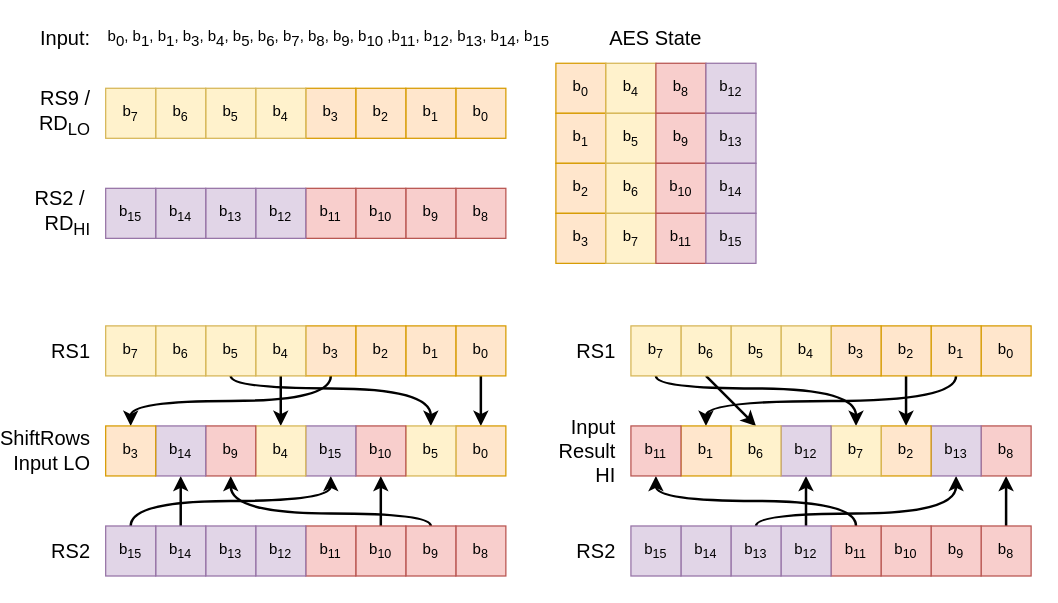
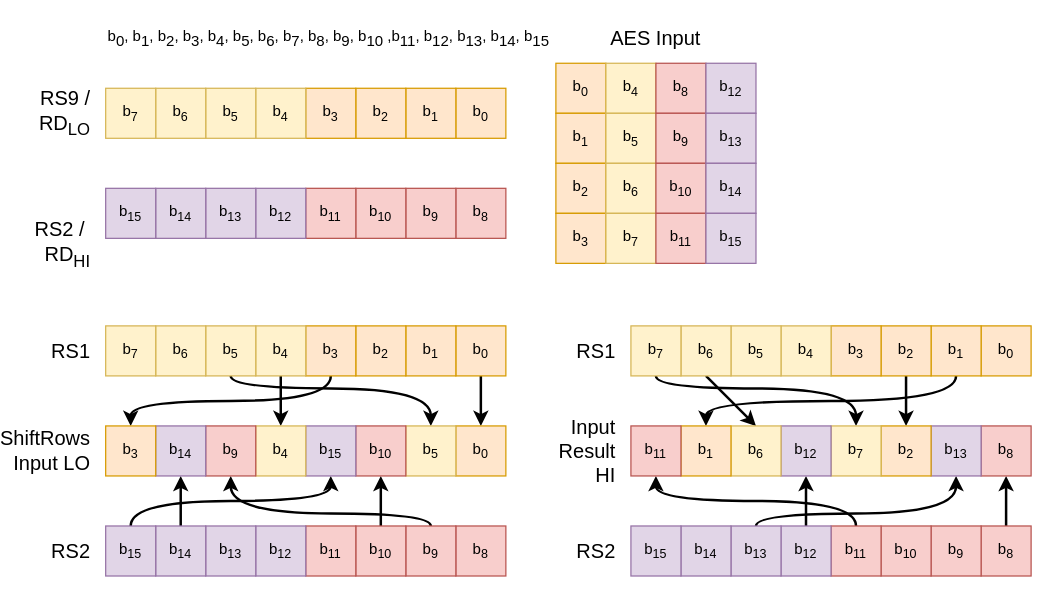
(68, 38) -> none
(337, 38) -> (337, 38)
(656, 38) -> (656, 38)
(62, 213) -> (62, 244)
